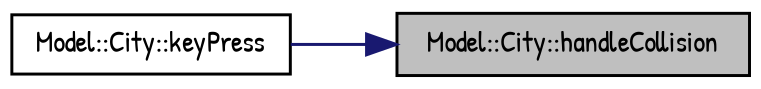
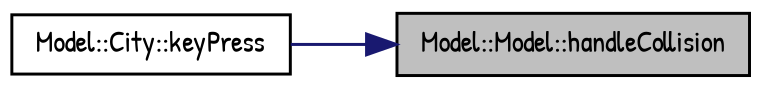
(573, 44) -> (573, 44)
